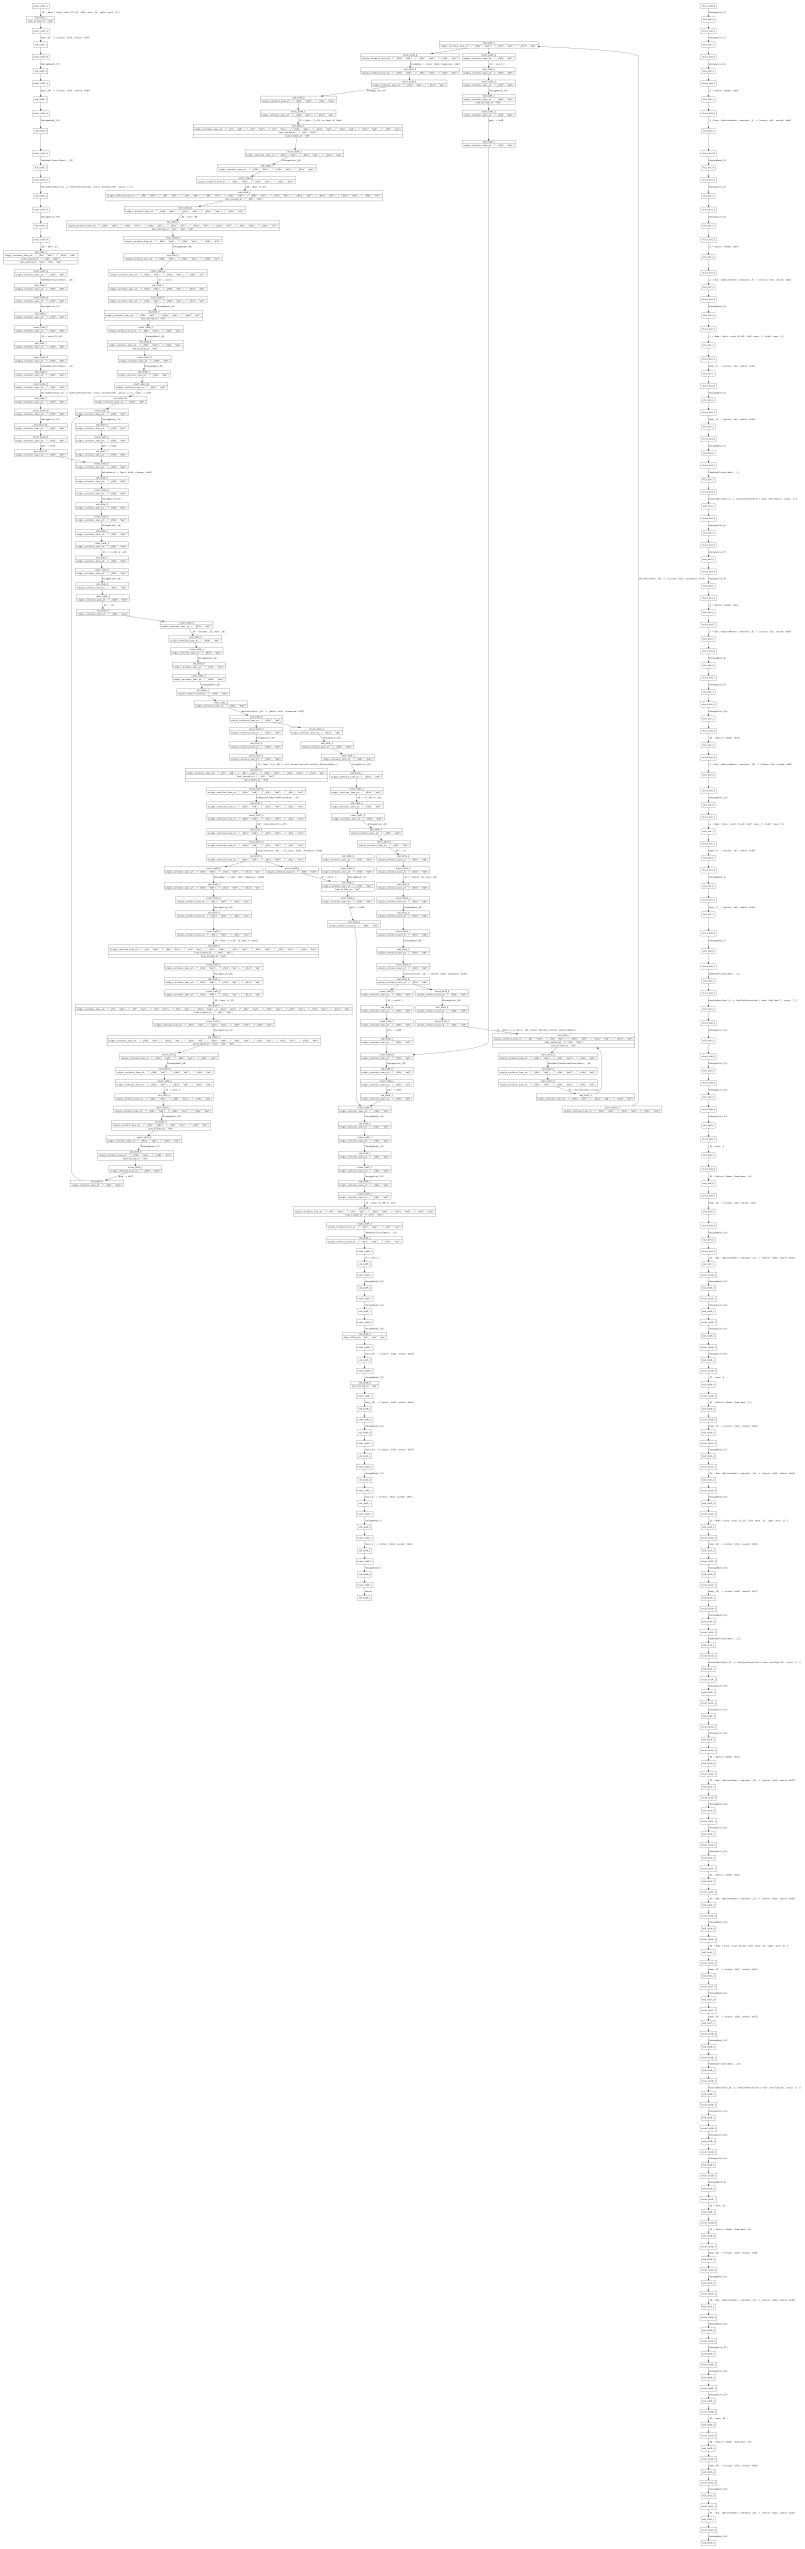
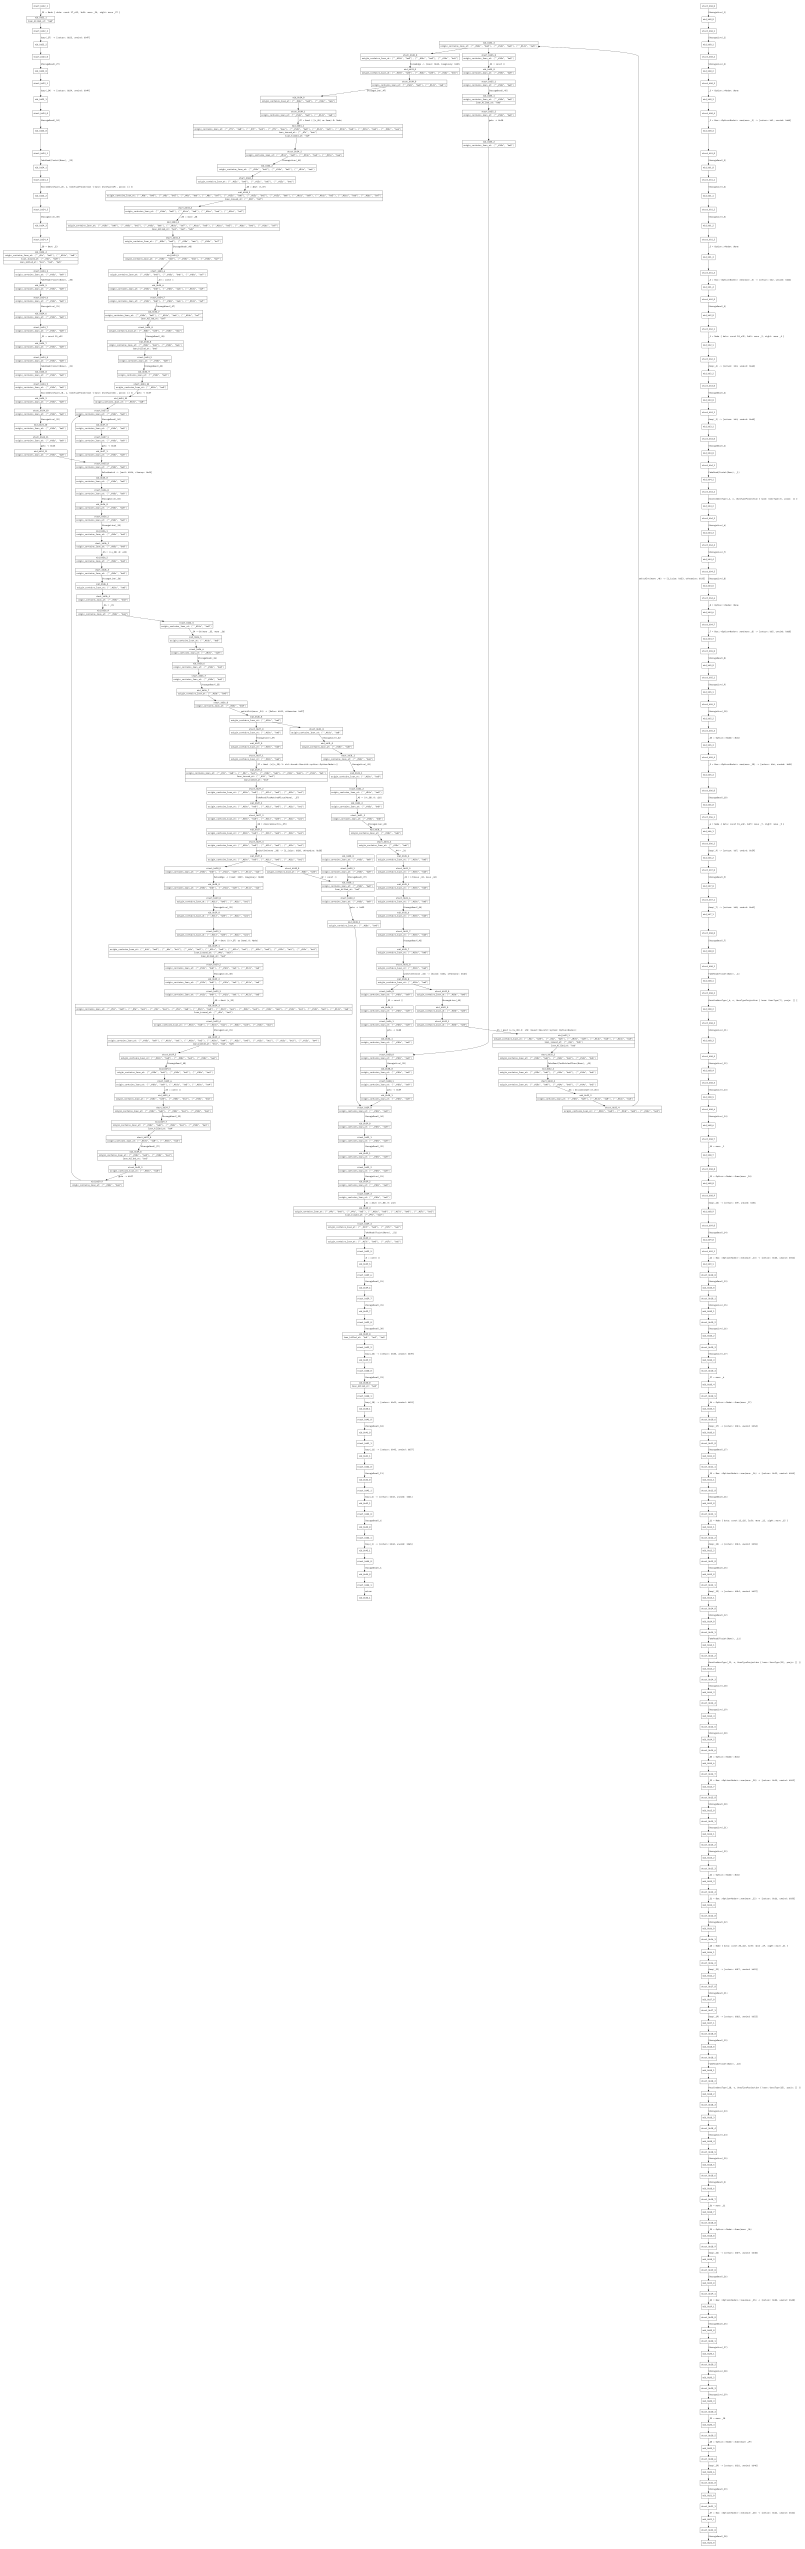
(601, 1072) -> (598, 1103)
